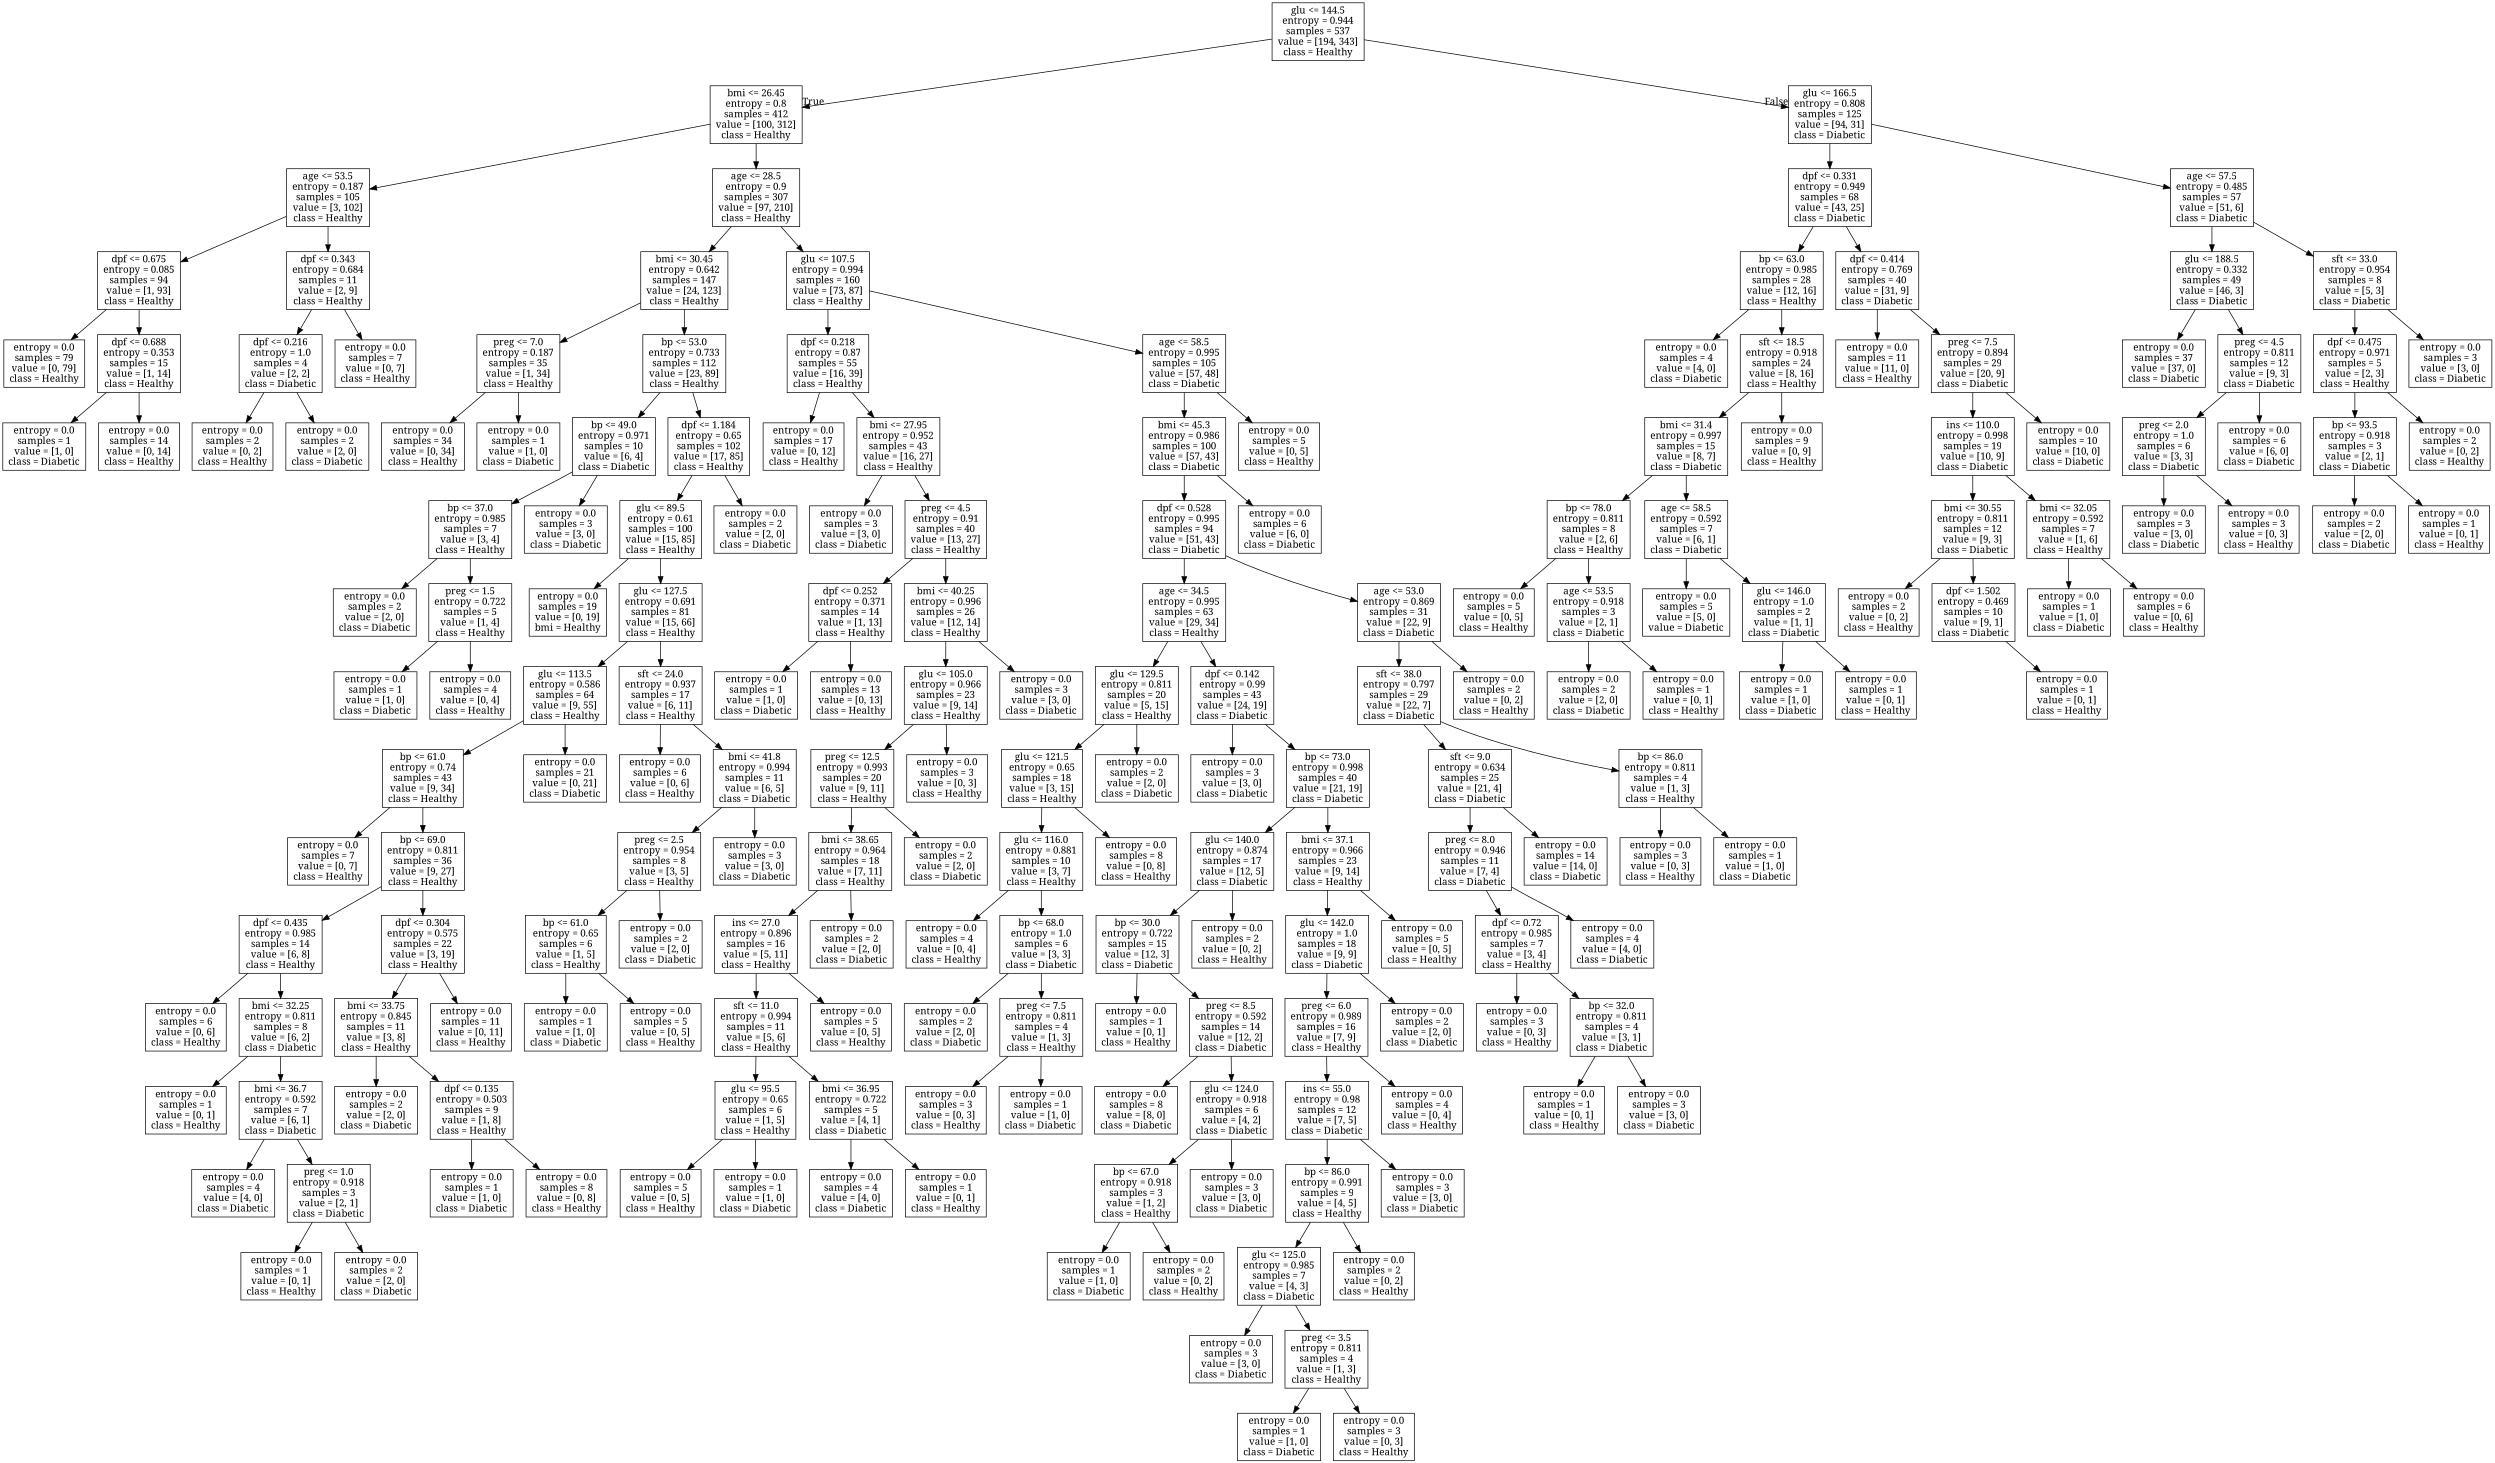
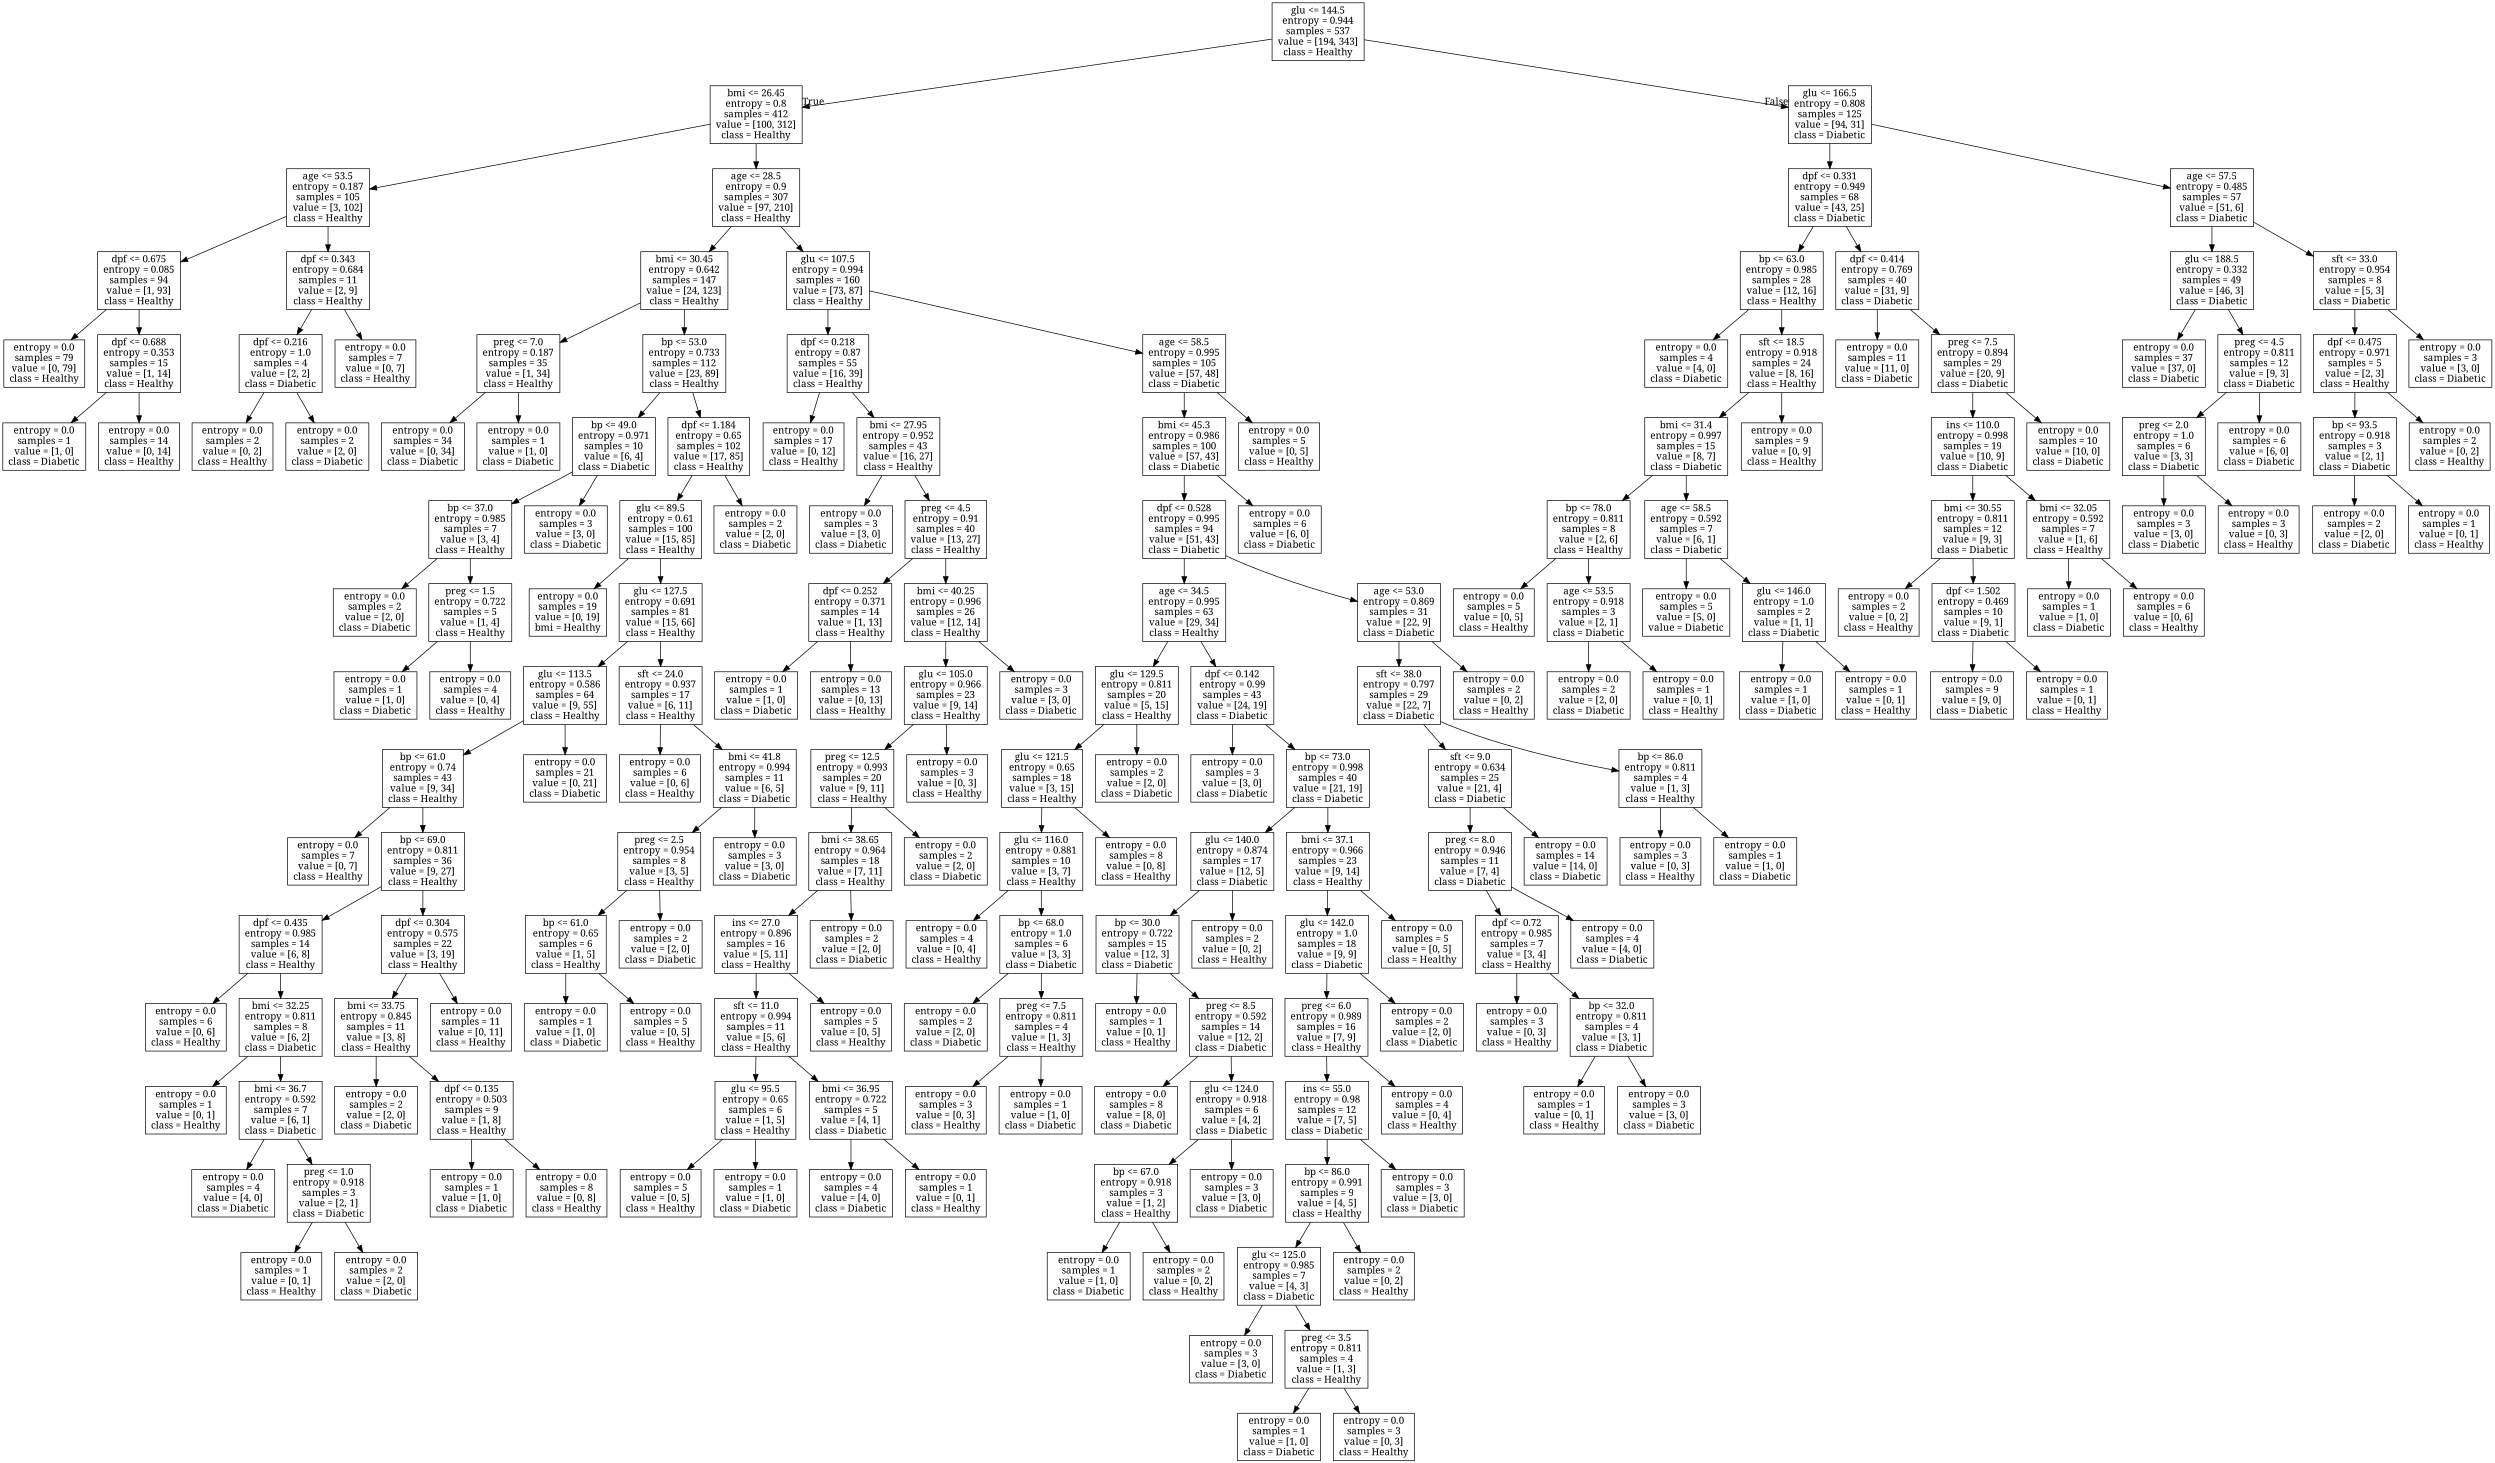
(1877, 364) -> (1877, 364)
(423, 447) -> (423, 447)
none -> (1972, 695)
